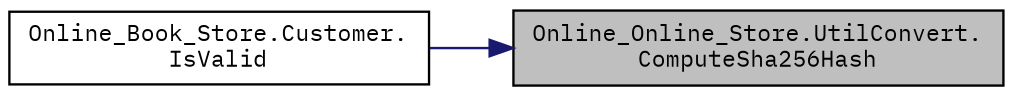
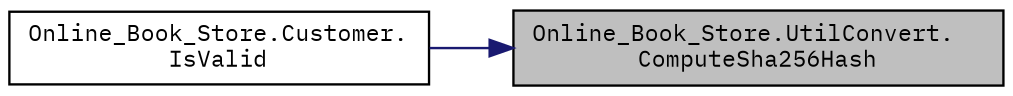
(758, 48) -> (758, 48)
